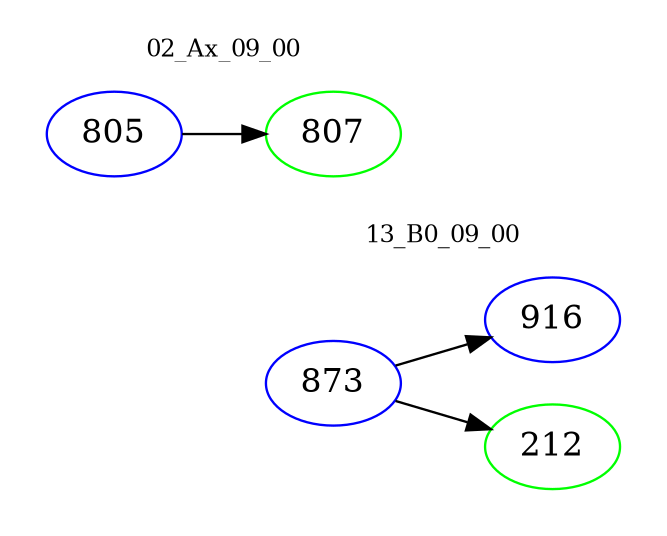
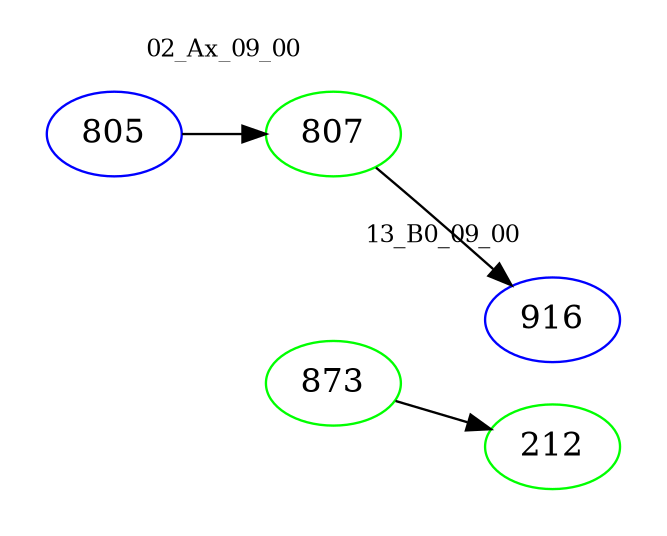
(432, 355) -> (447, 228)
(333, 383) -> (333, 383)
